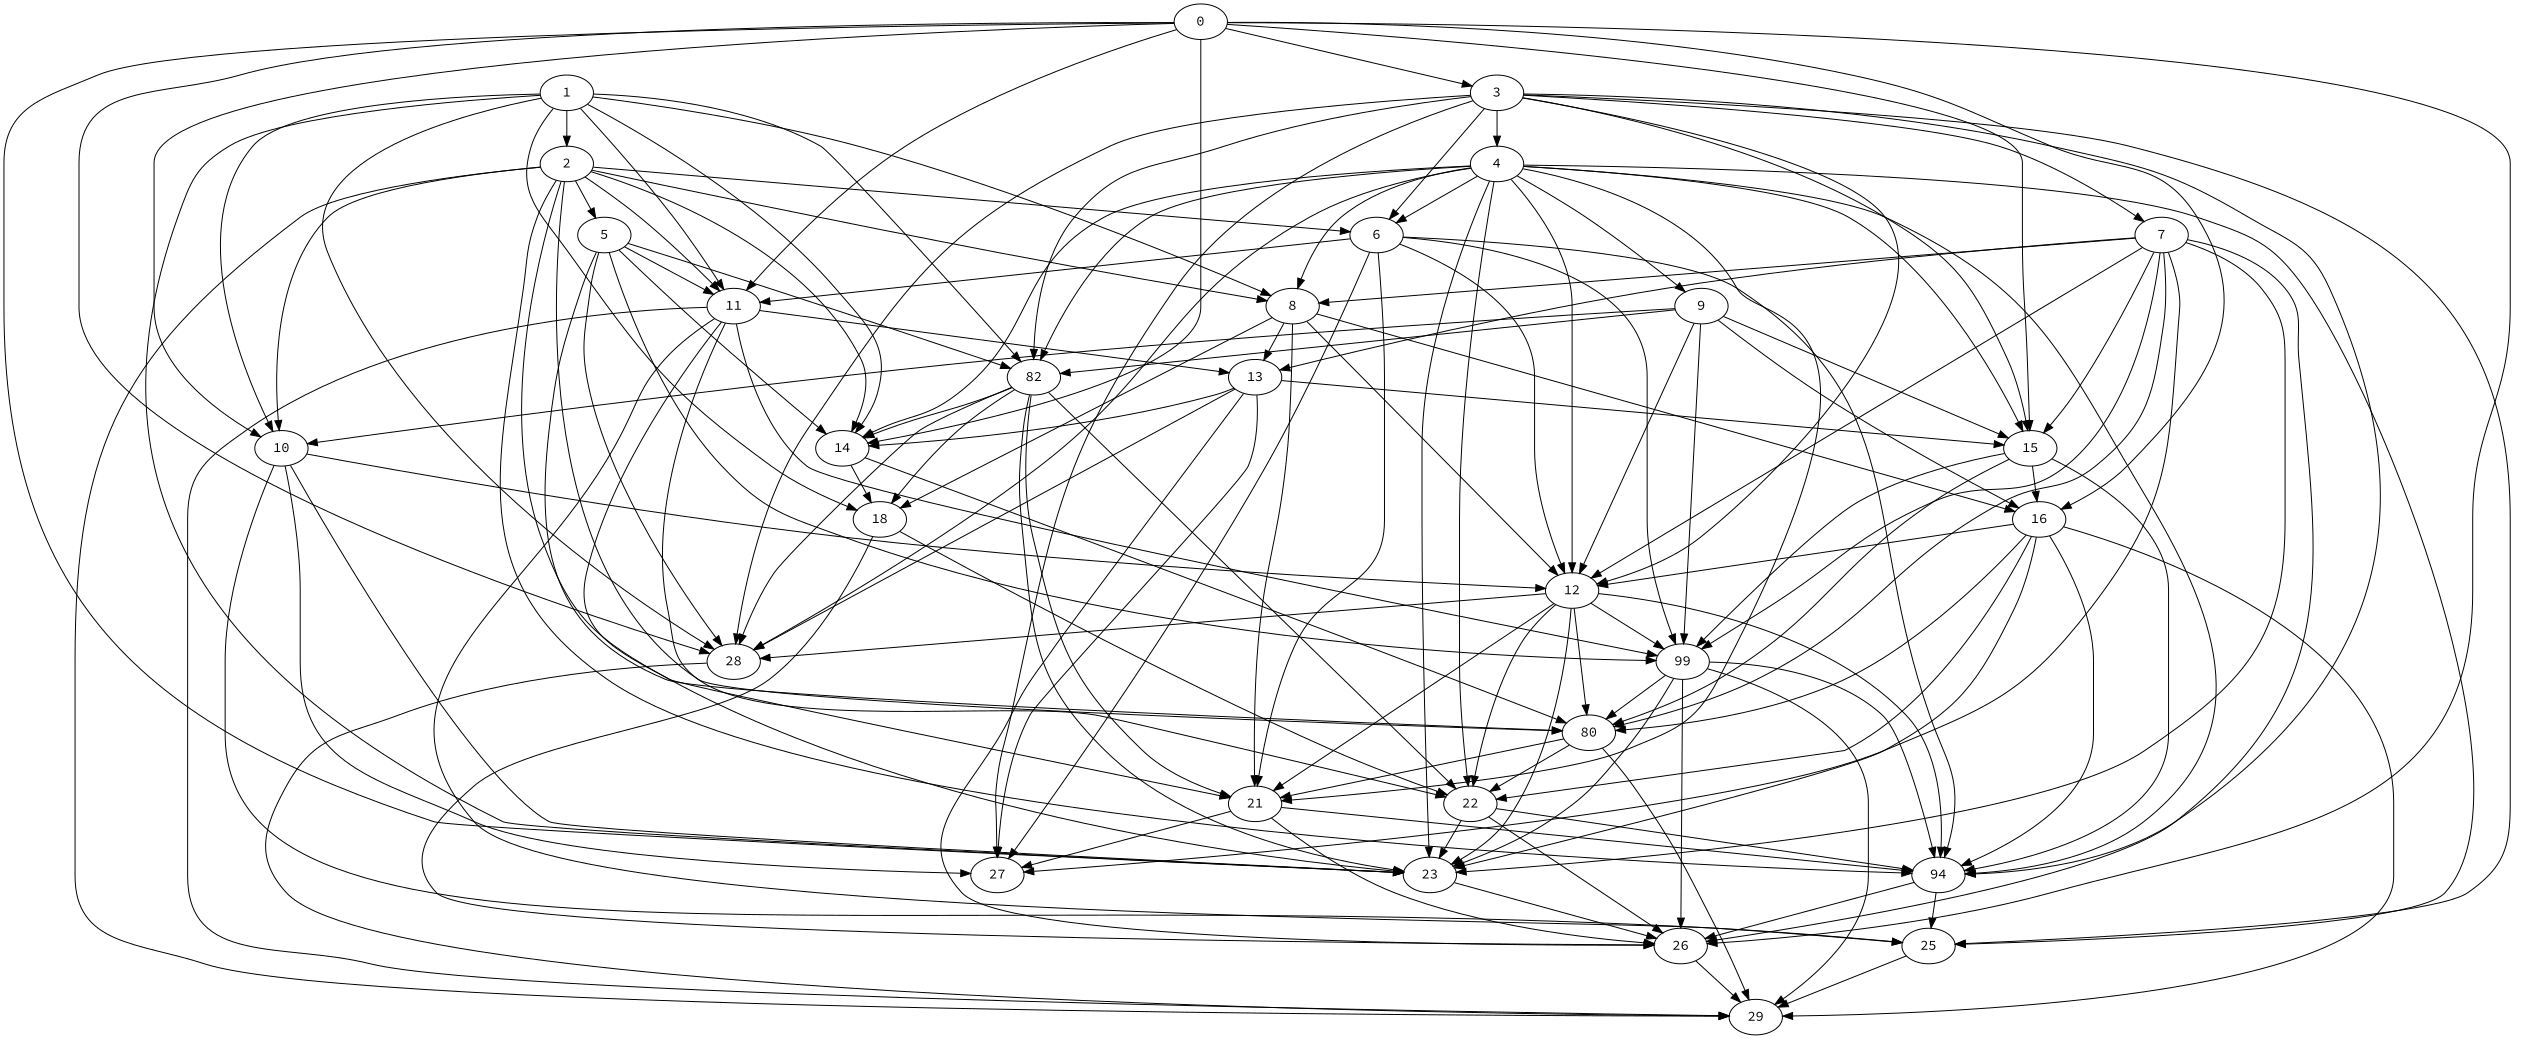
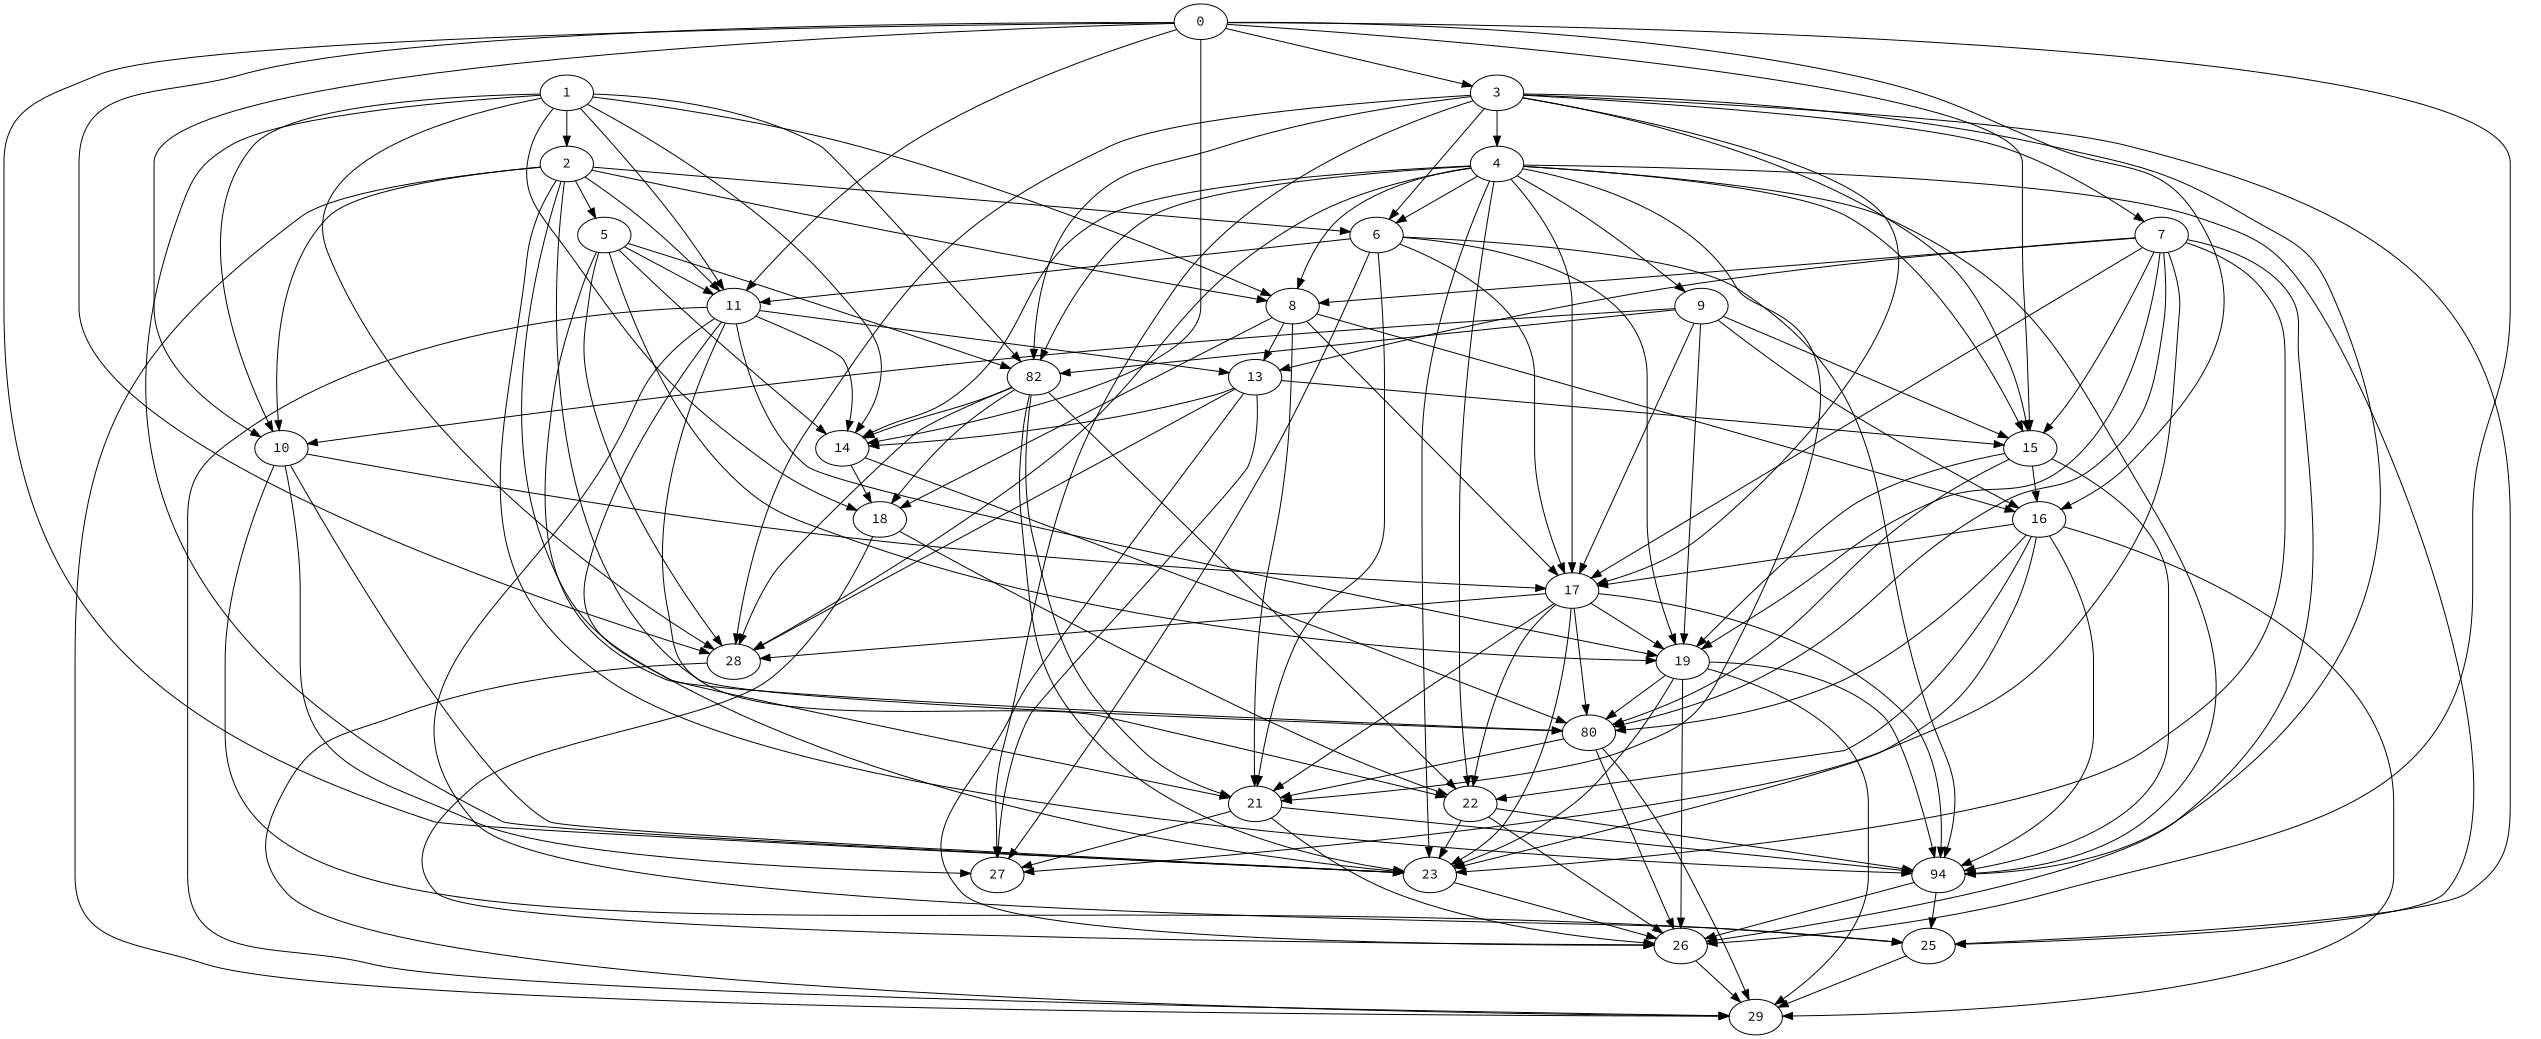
(763, 253) -> (829, 350)
(1572, 591) -> (1572, 591)
(1683, 662) -> (1683, 662)
(1546, 758) -> (1625, 818)
